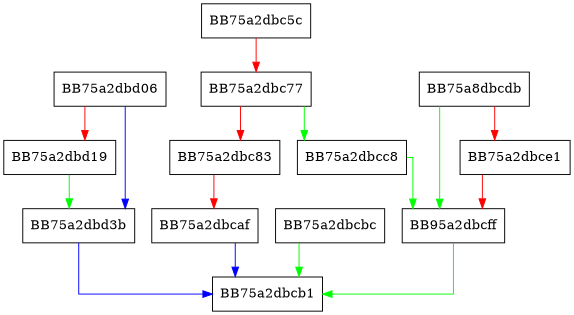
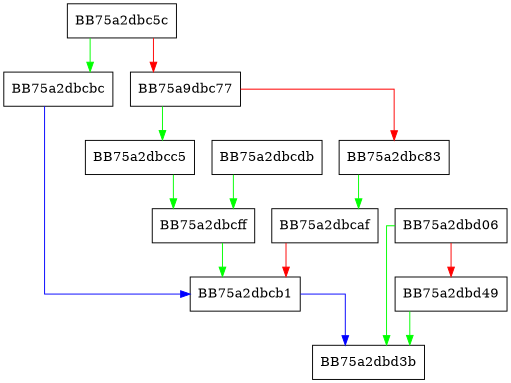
none -> (90, 50)
(256, 89) -> (185, 89)
(474, 89) -> (267, 157)
(125, 153) -> (387, 276)
(60, 157) -> (451, 294)
(352, 157) -> (140, 157)
(515, 157) -> none
(214, 187) -> (359, 187)
(453, 226) -> (203, 226)
(235, 255) -> (286, 255)
(299, 255) -> (45, 268)
(115, 294) -> (344, 294)
